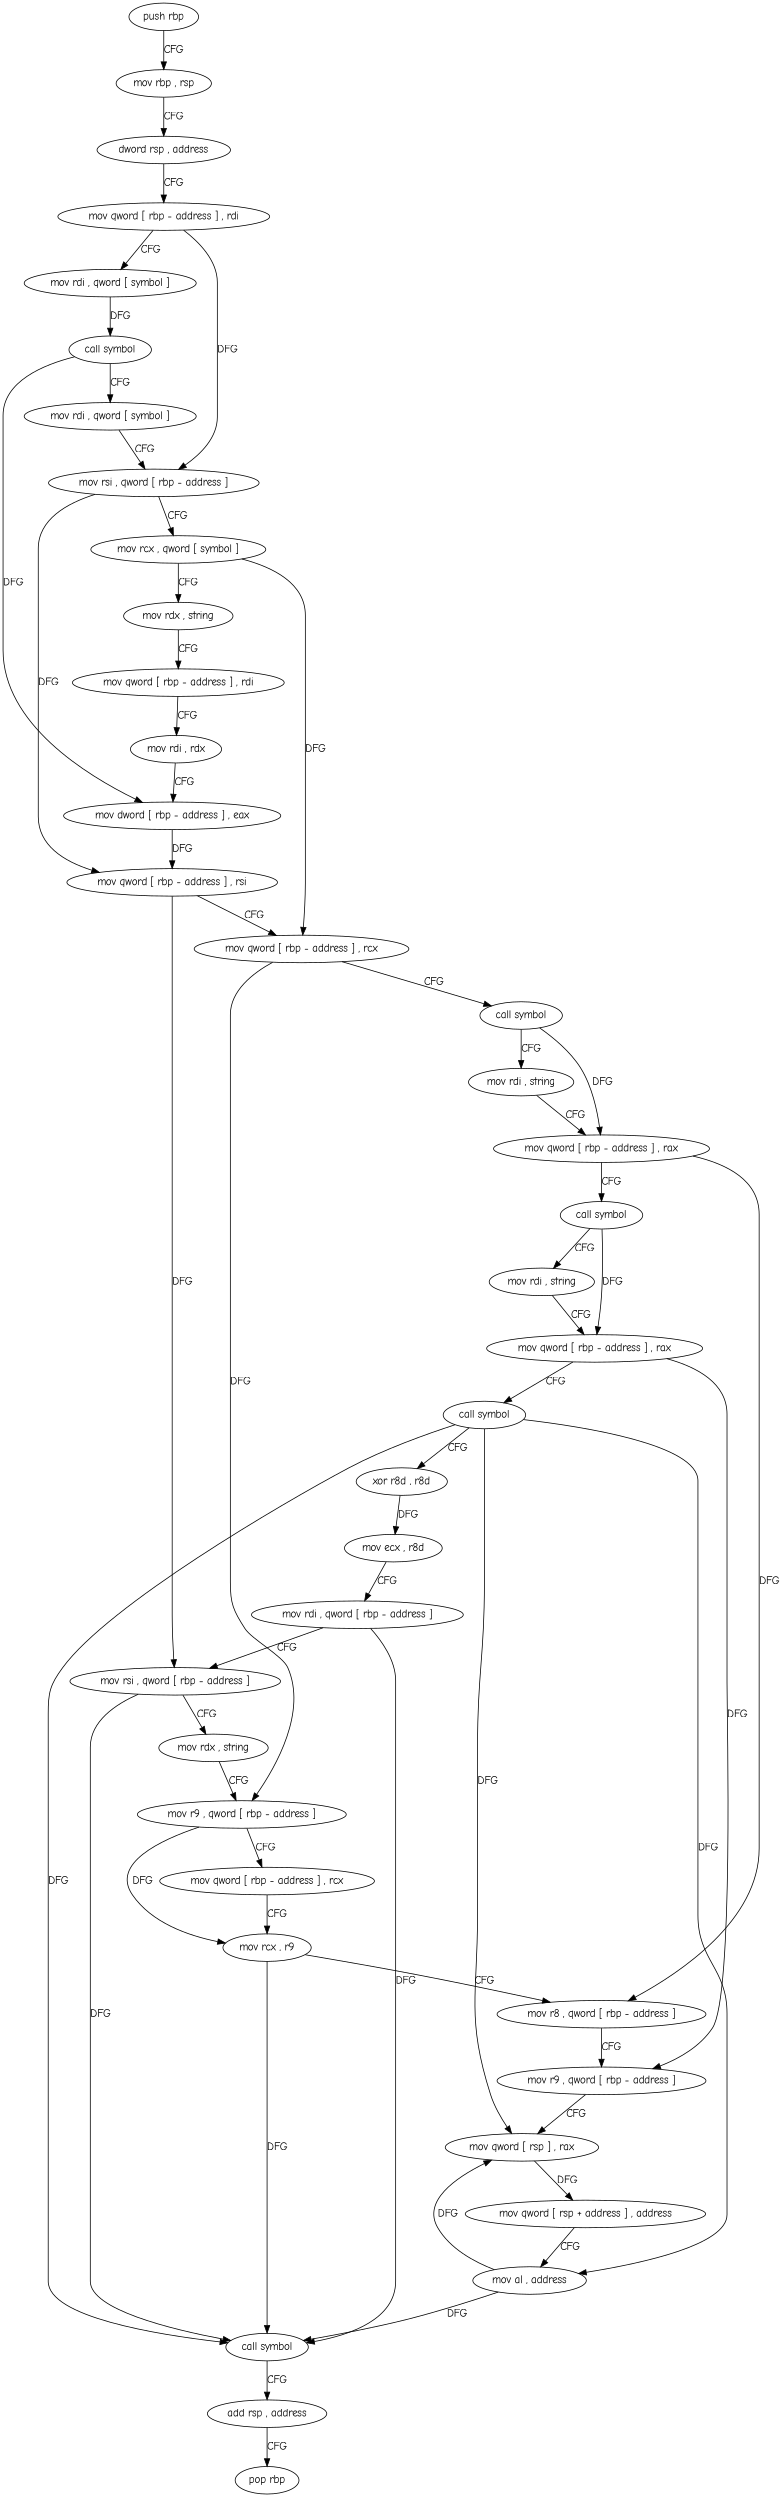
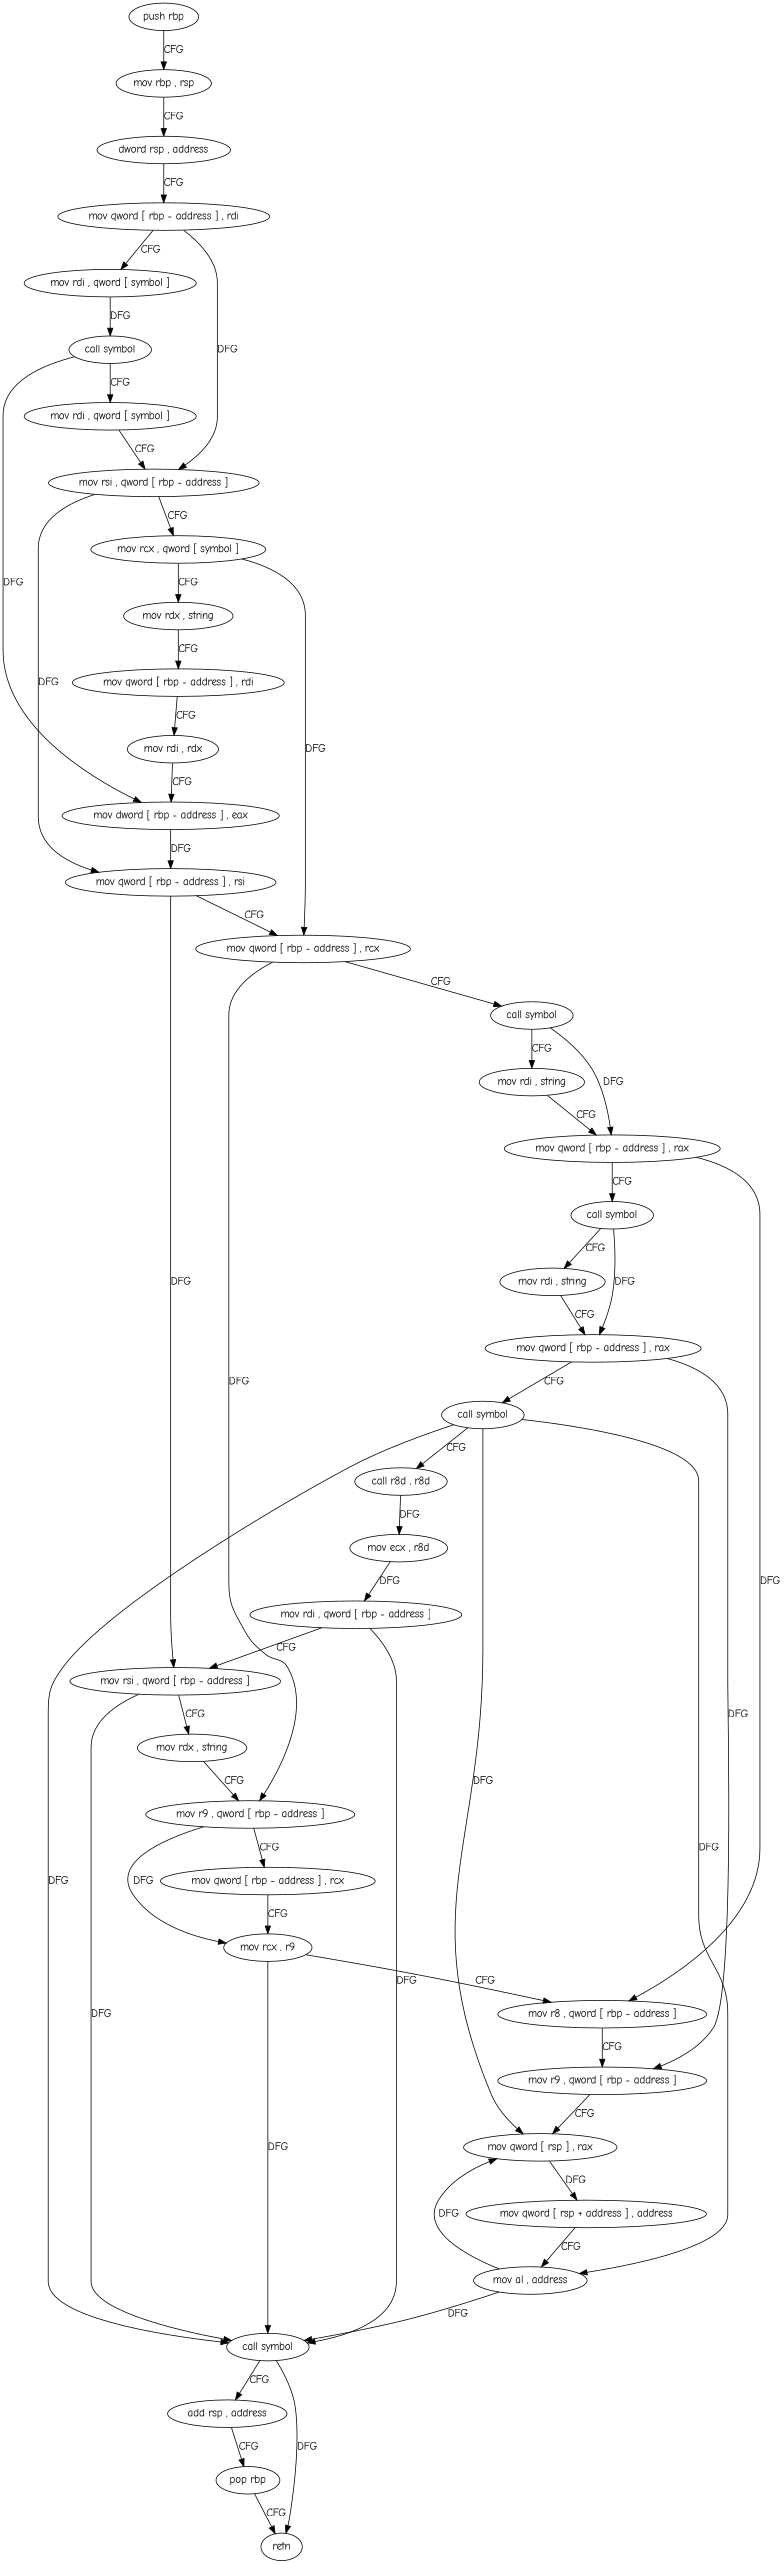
(402, 1482) -> (401, 1482)
(387, 1581) -> (390, 1581)
none -> (282, 2547)
